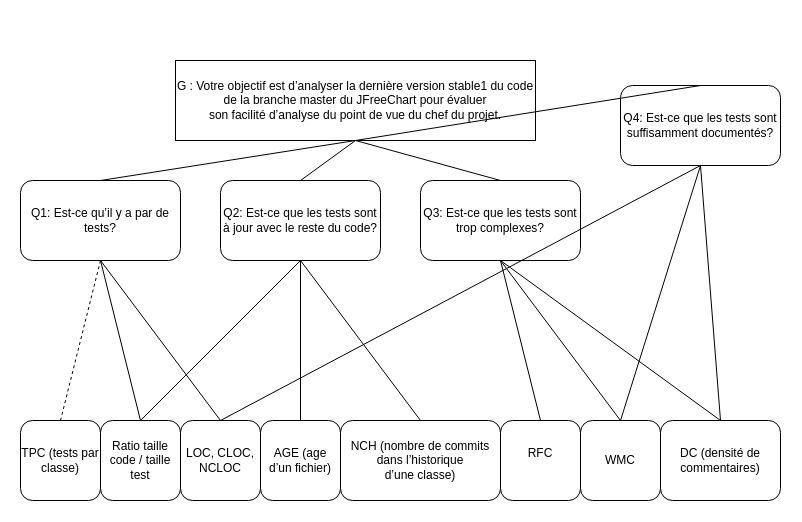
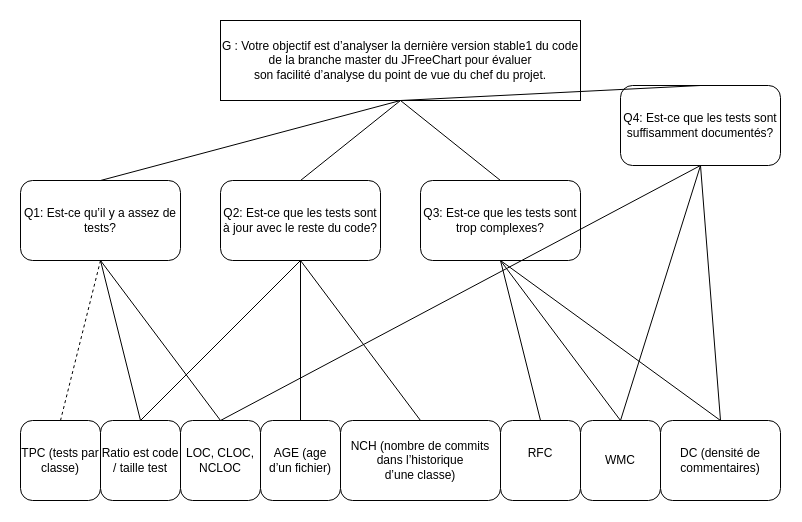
(356, 101) -> (401, 61)
(101, 221) -> (101, 221)
(141, 461) -> (141, 461)
